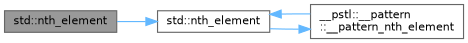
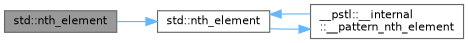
(387, 22) -> (387, 22)
